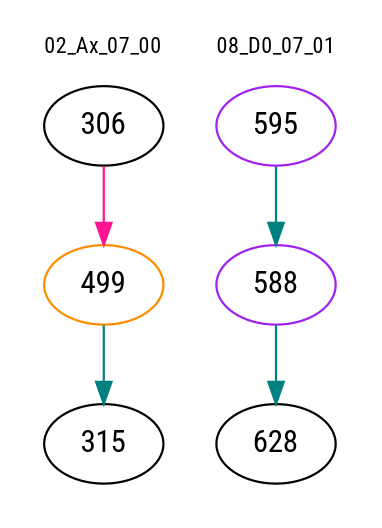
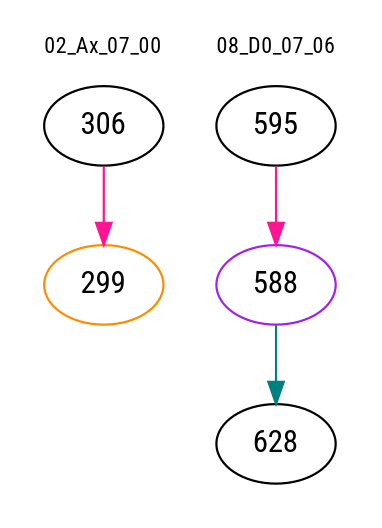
(277, 47) -> (277, 47)
(276, 126) -> (276, 126)
(276, 195) -> (276, 195)
(104, 285) -> (104, 285)
(104, 444) -> none
